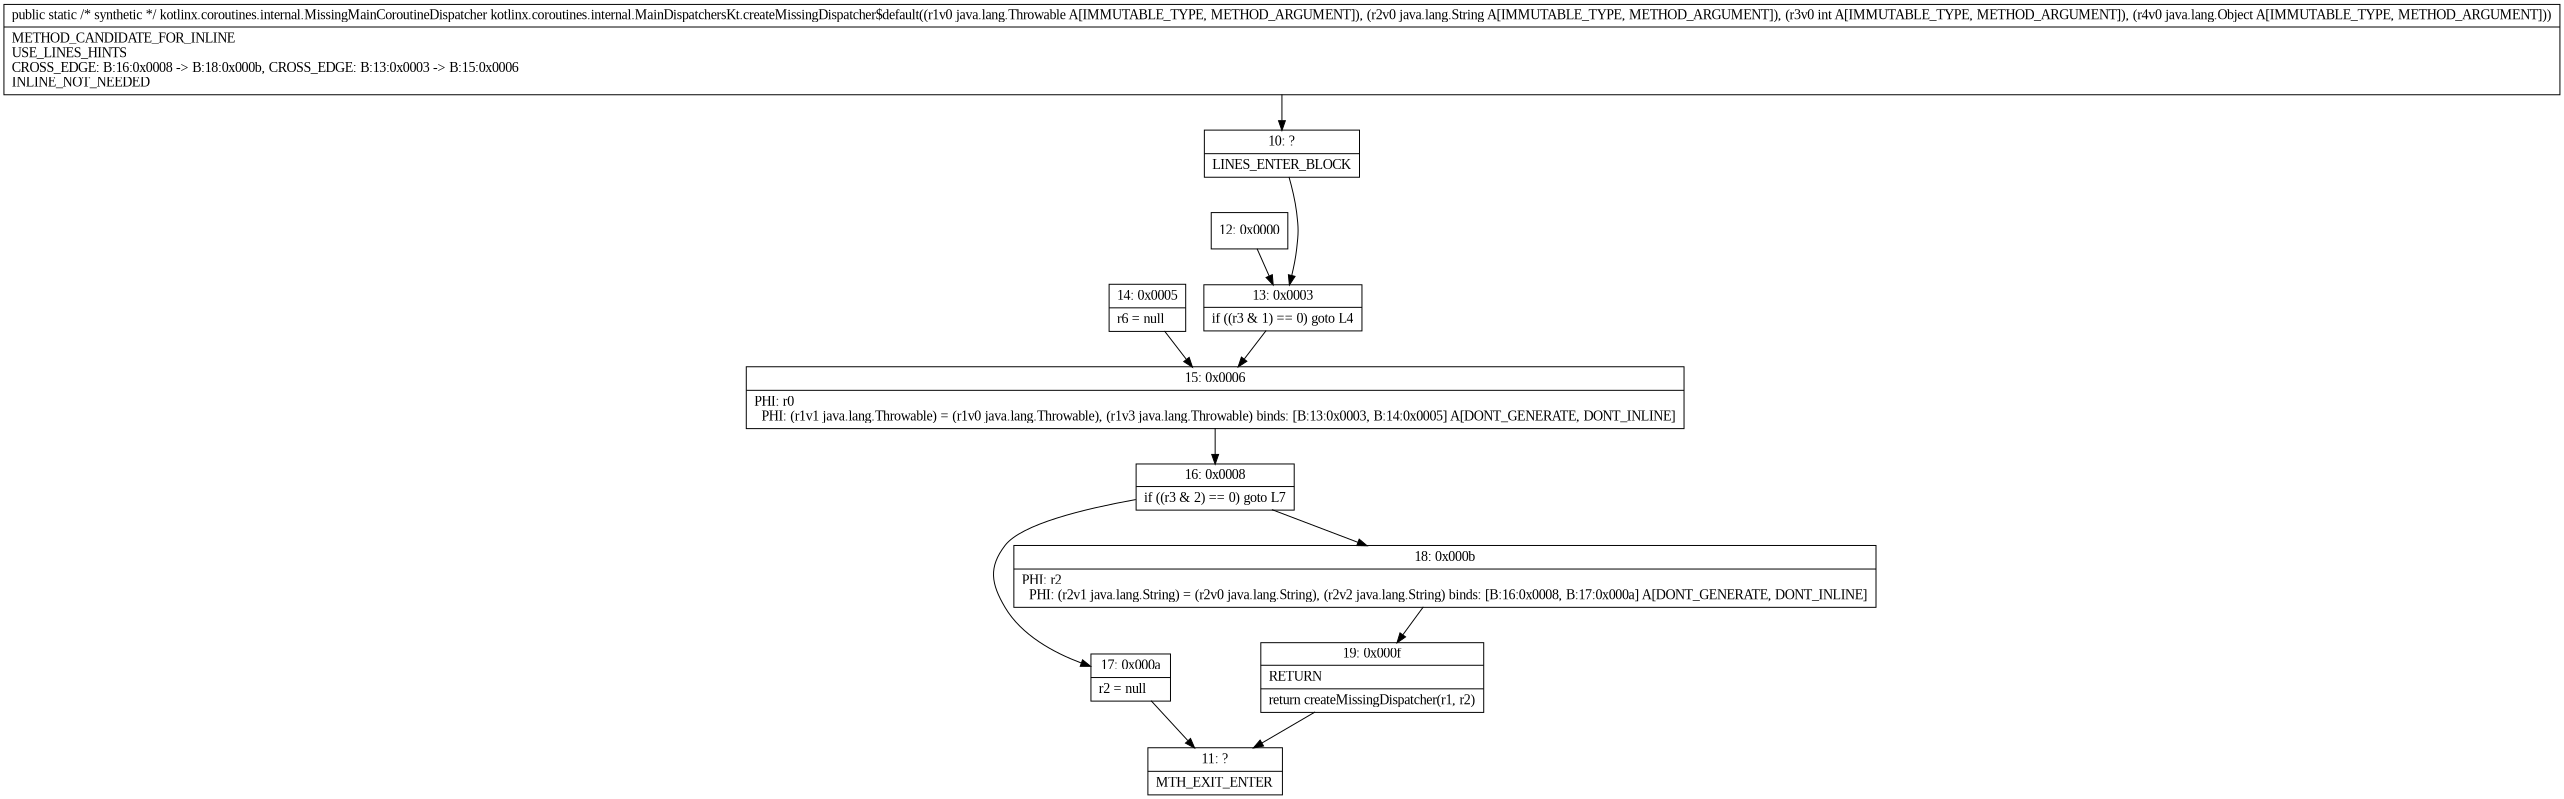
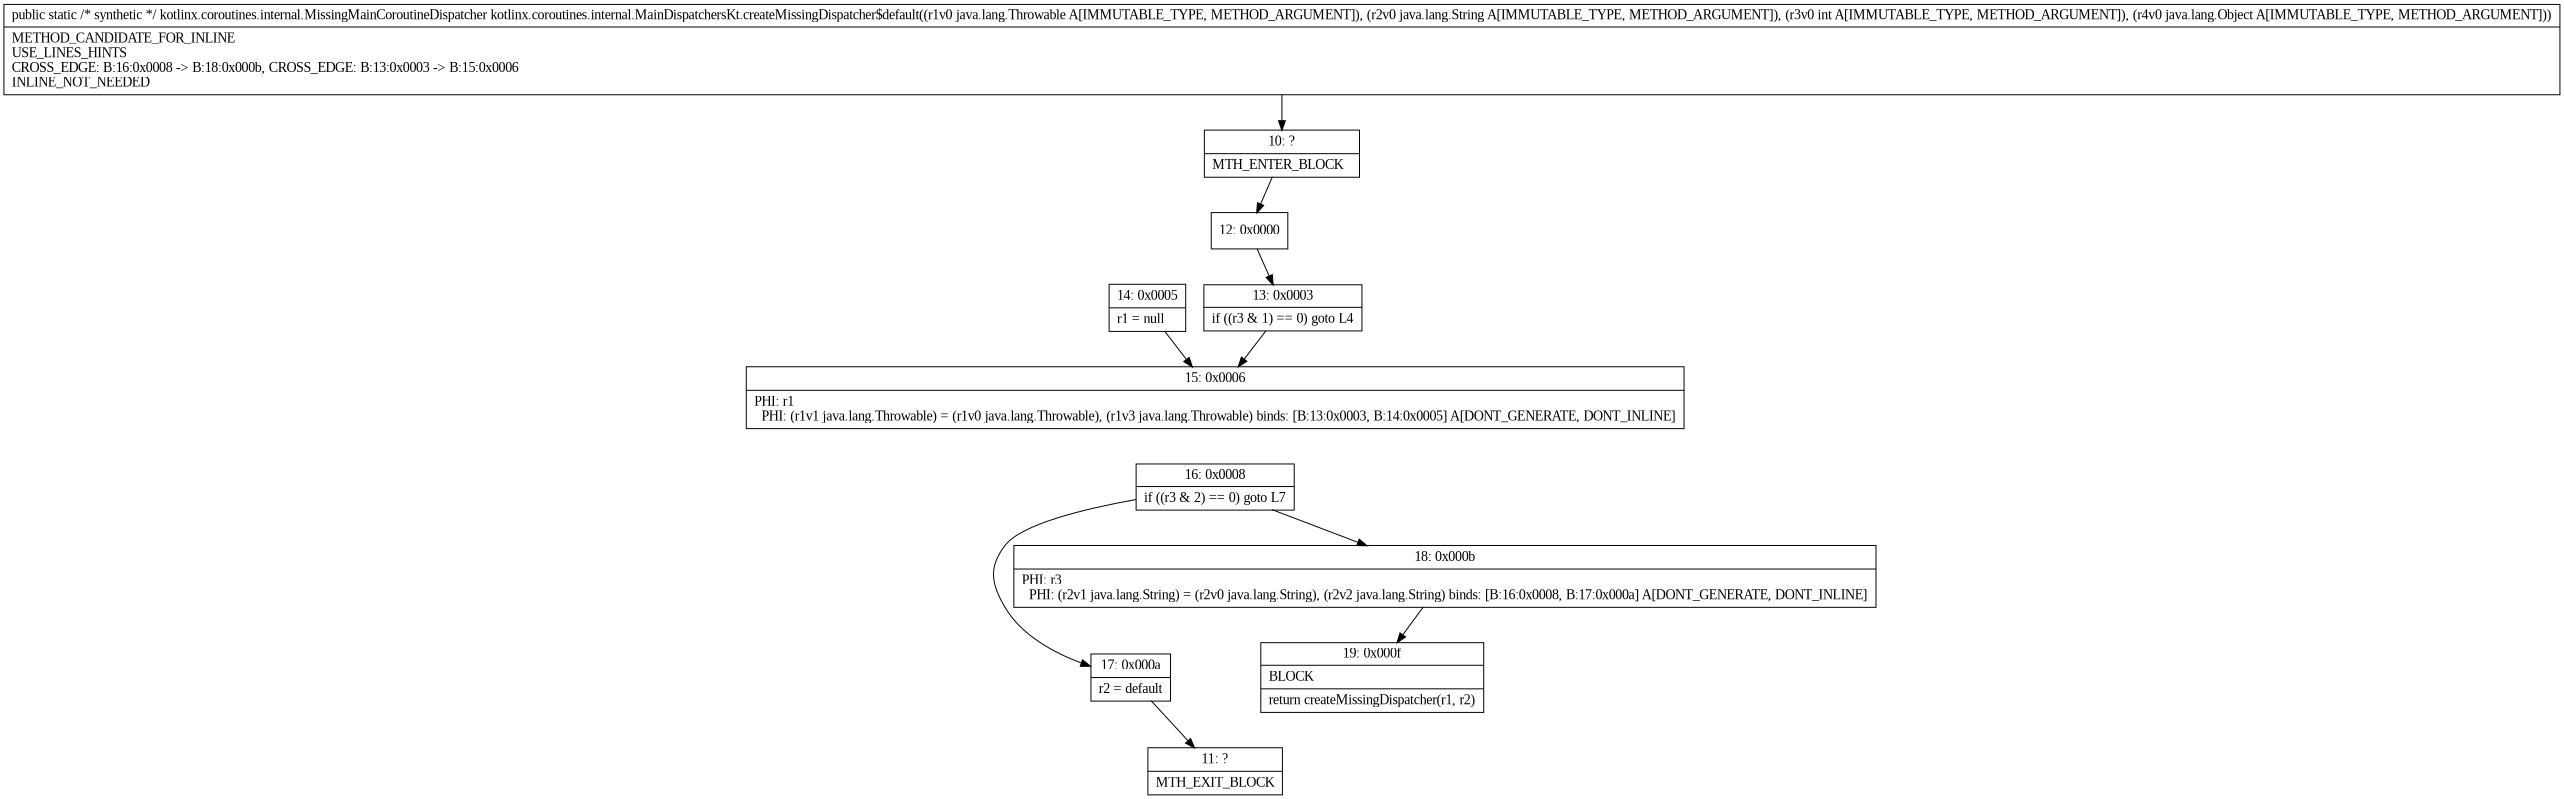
(1282, 165) -> (1278, 165)
(1298, 226) -> (1266, 190)
(1141, 319) -> (1141, 319)
(776, 402) -> (776, 402)
(1215, 441) -> none
(1044, 580) -> (1044, 580)
(1296, 677) -> (1291, 677)
(1123, 689) -> (1131, 689)
(1289, 727) -> none
(1214, 783) -> (1215, 783)
